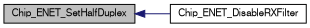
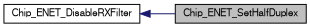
(157, 14) -> (163, 14)
